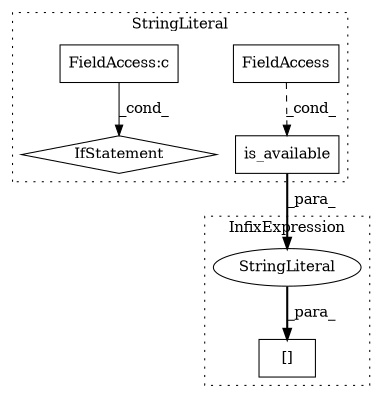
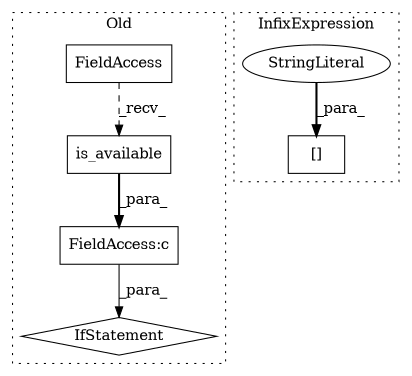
(180, 25) -> (119, 25)
(144, 109) -> (143, 291)
(311, 109) -> (143, 109)
(287, 206) -> (119, 195)
